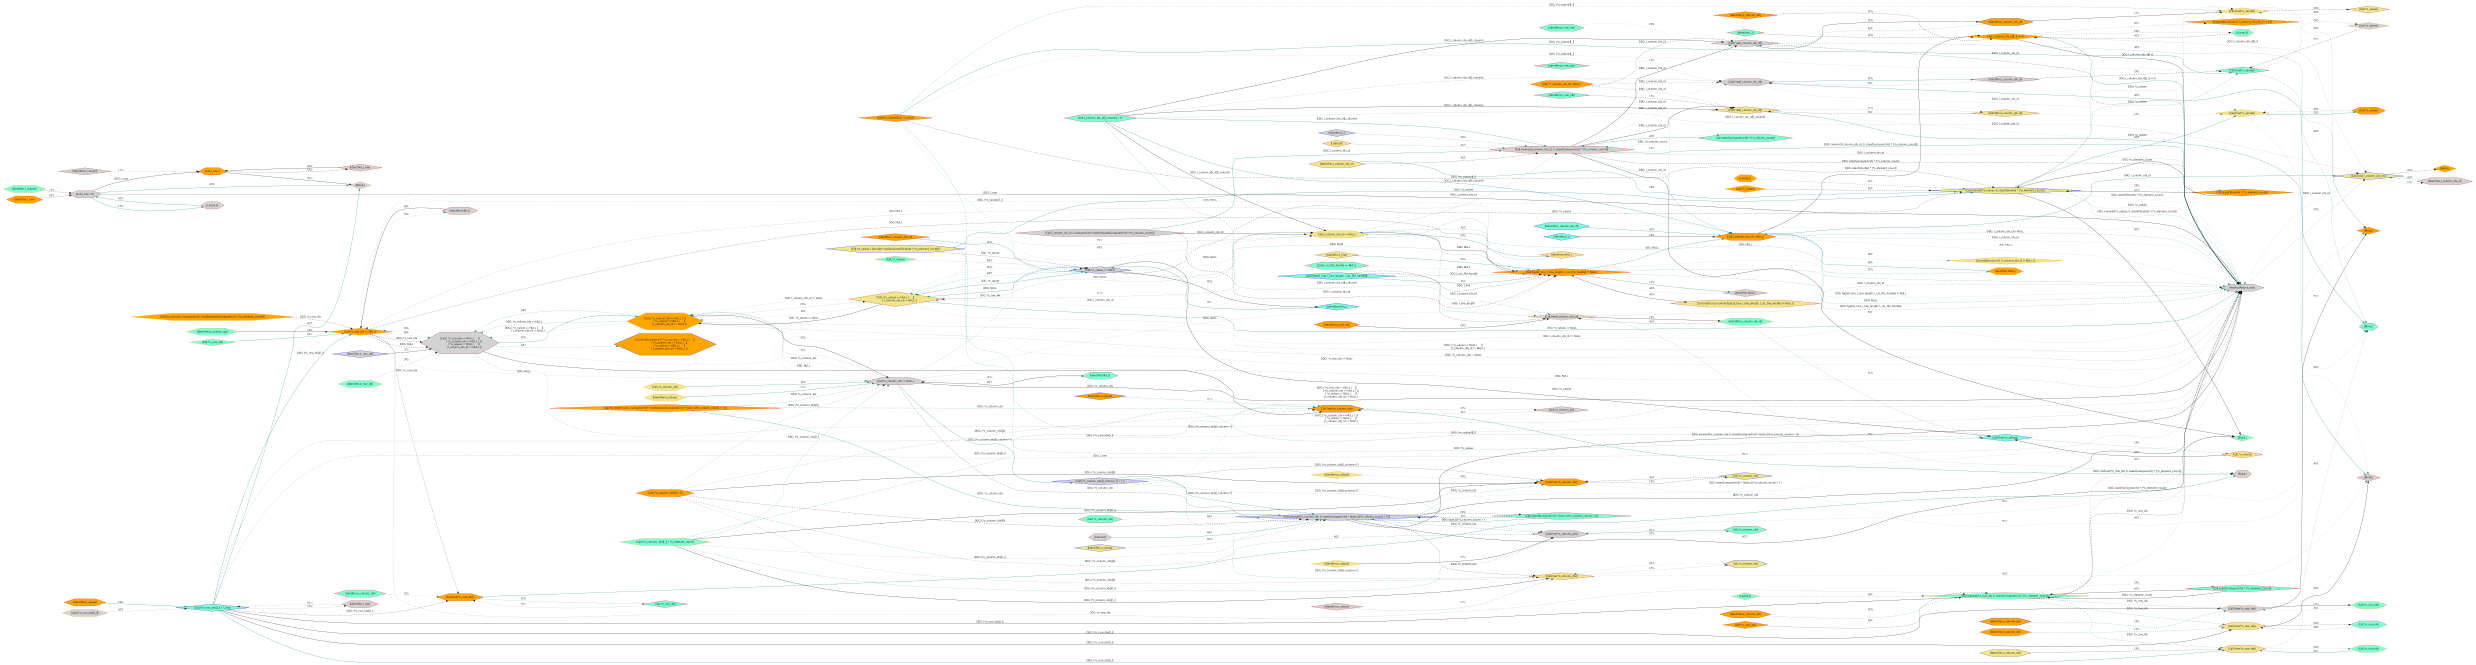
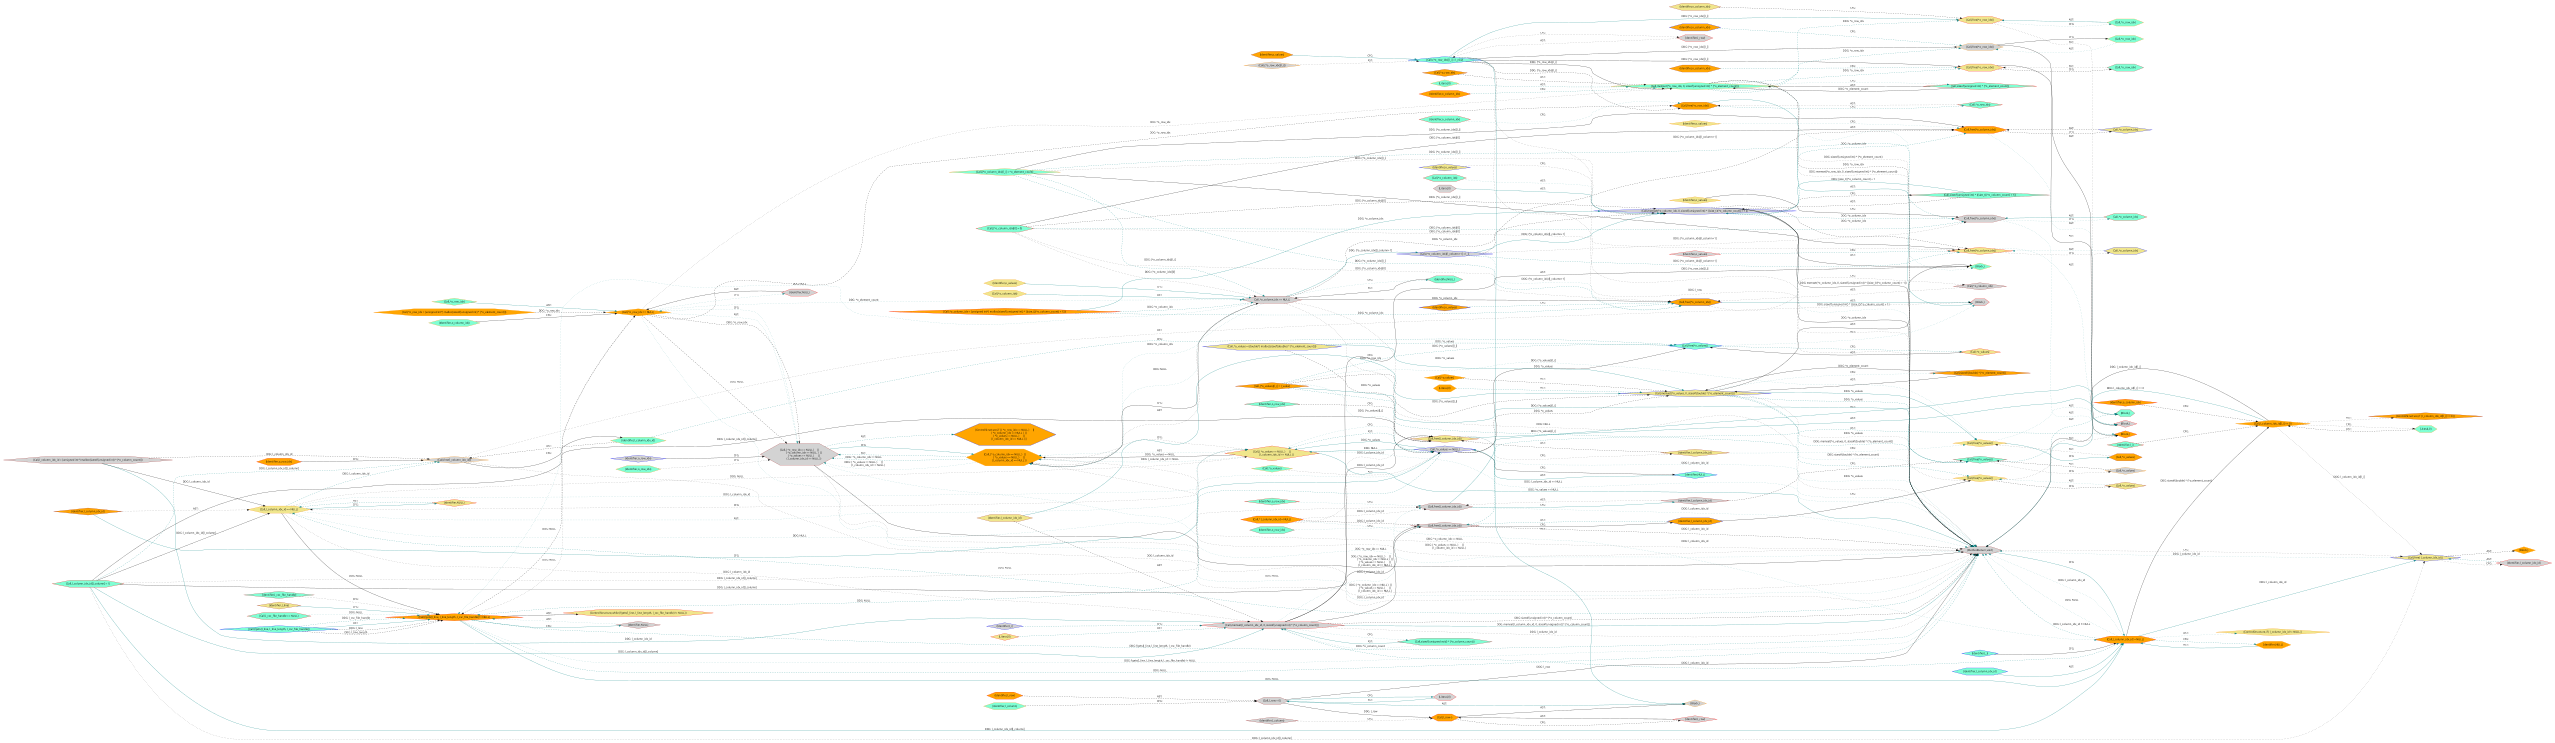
(524, 372) -> (864, 300)
(260, 457) -> none
(665, 493) -> (1005, 229)
(665, 542) -> (1005, 172)
none -> (2076, 570)
none -> (279, 595)
(85, 613) -> (1272, 65)
